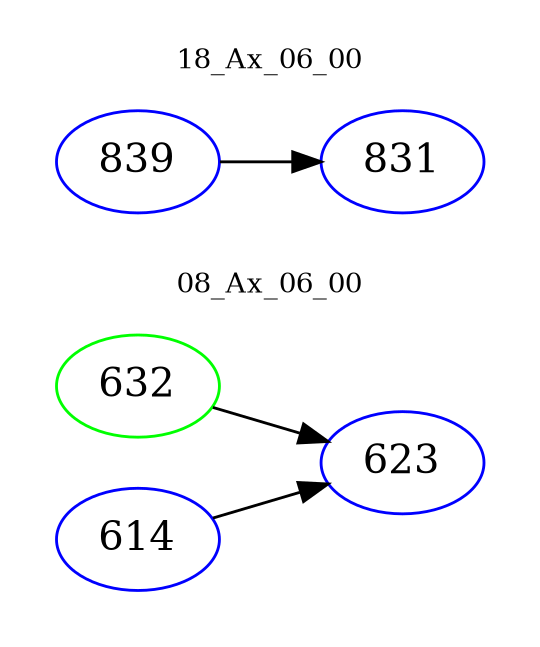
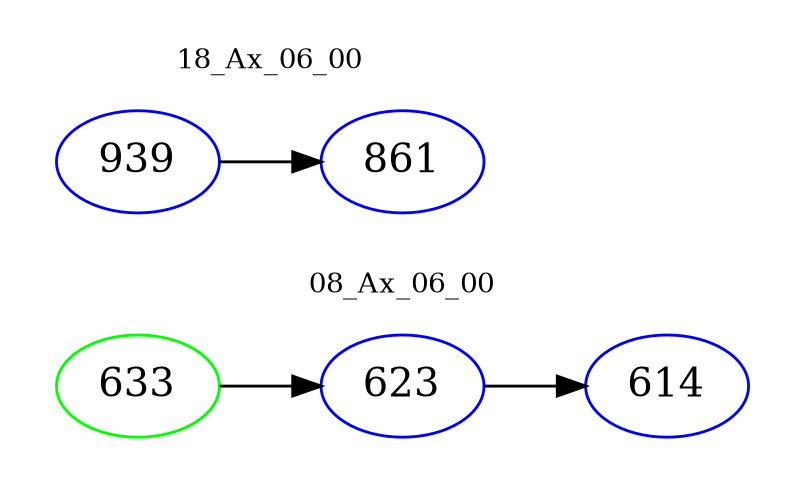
(138, 162) -> (138, 162)
(403, 162) -> (403, 162)
(138, 386) -> (138, 386)
(256, 505) -> (521, 386)
